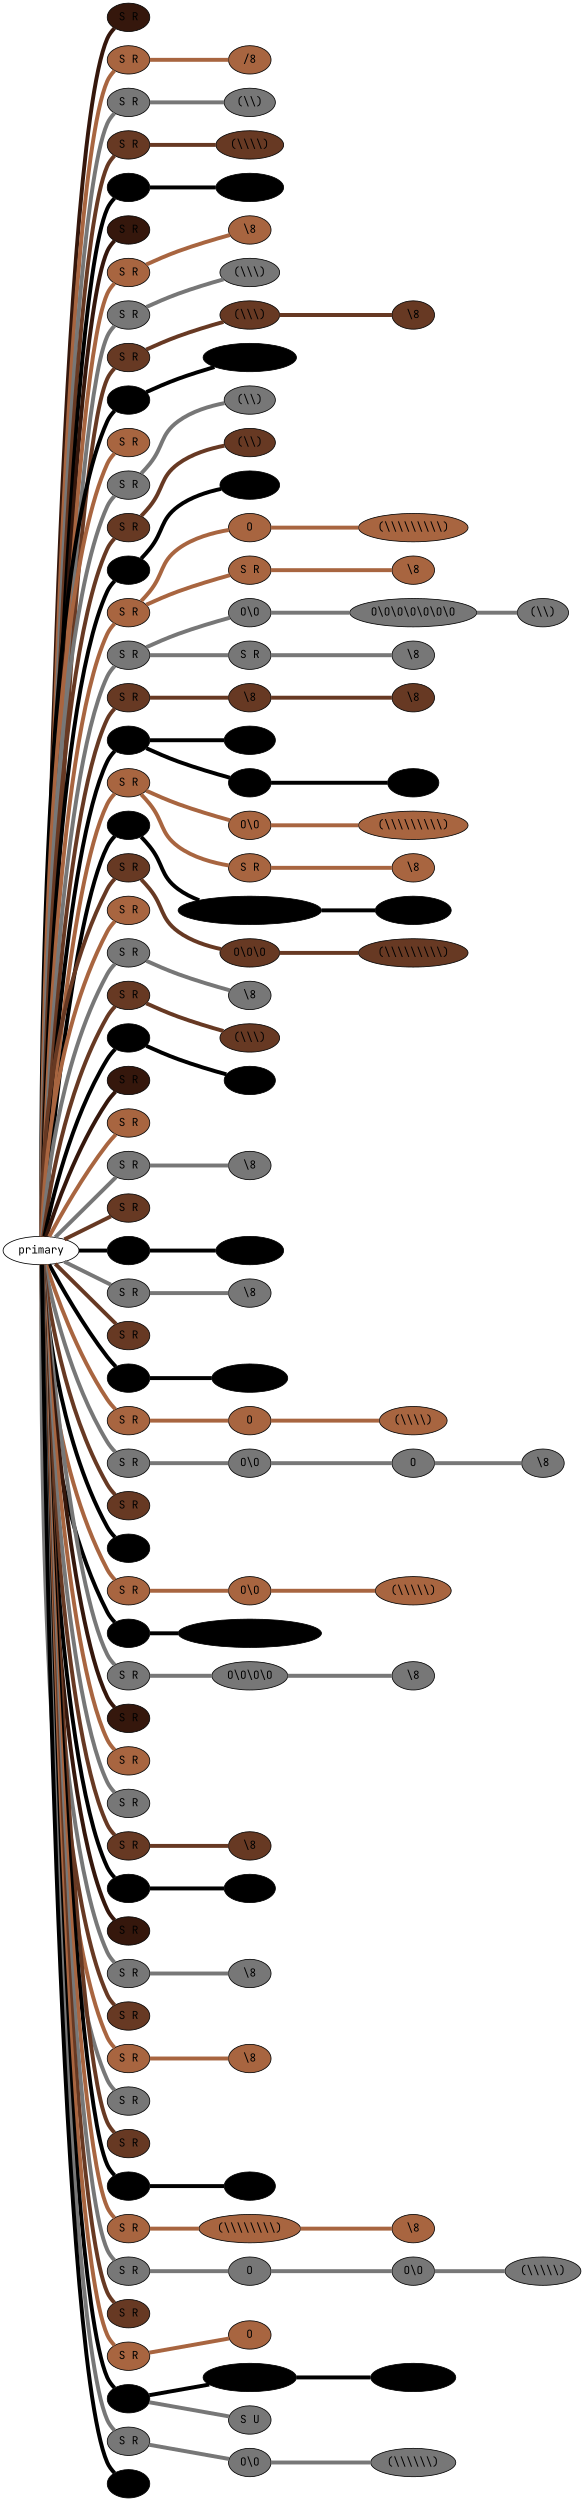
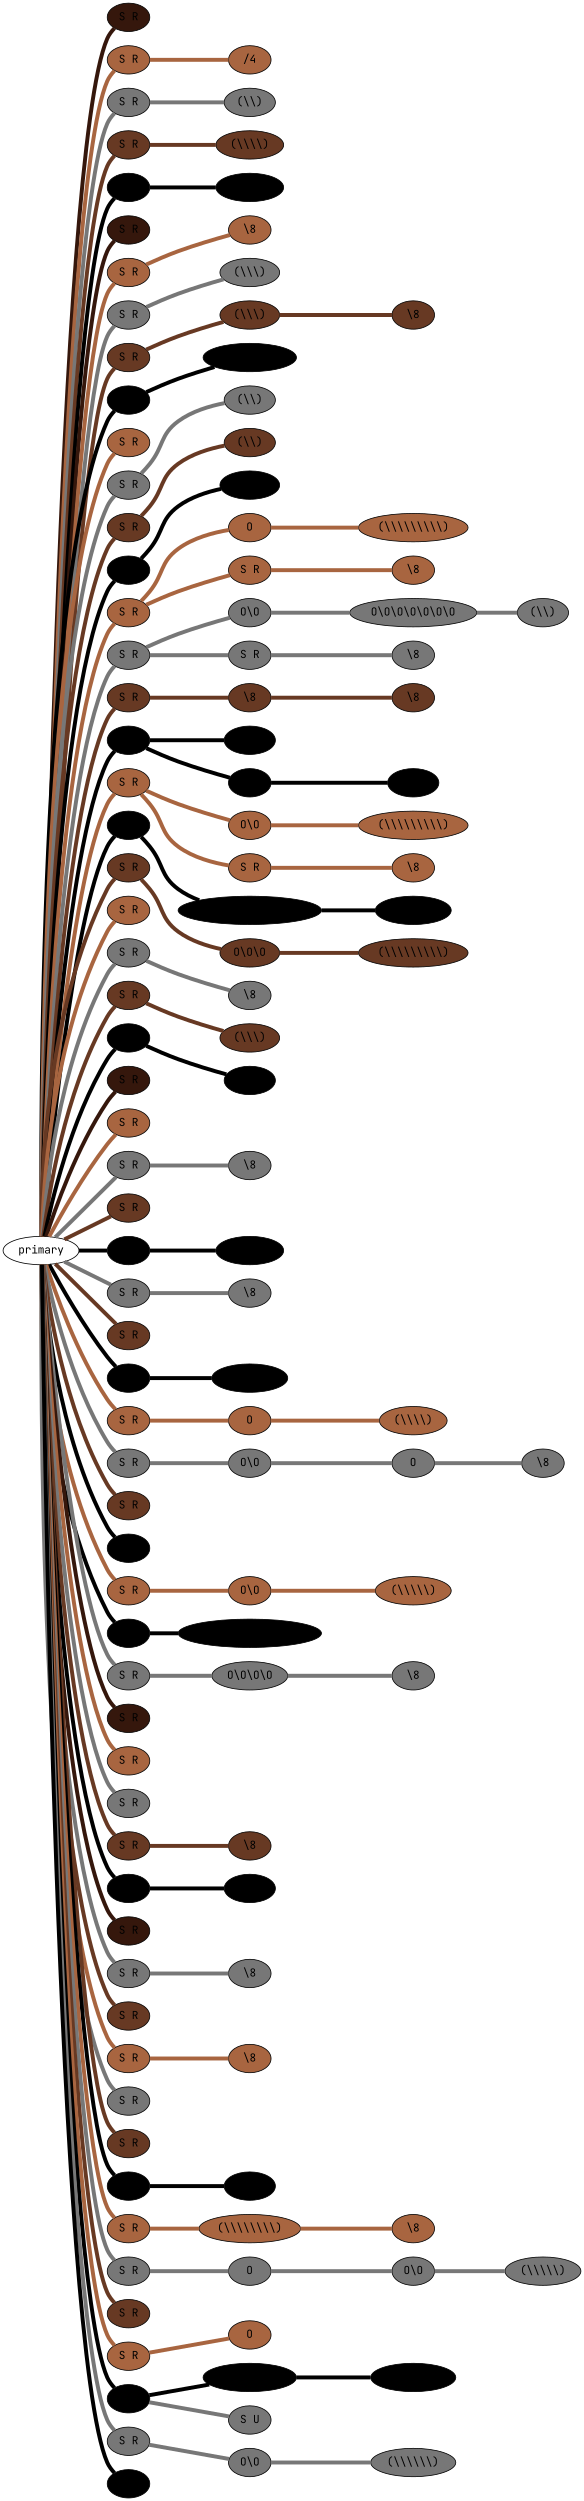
(250, 60) -> (250, 60)
